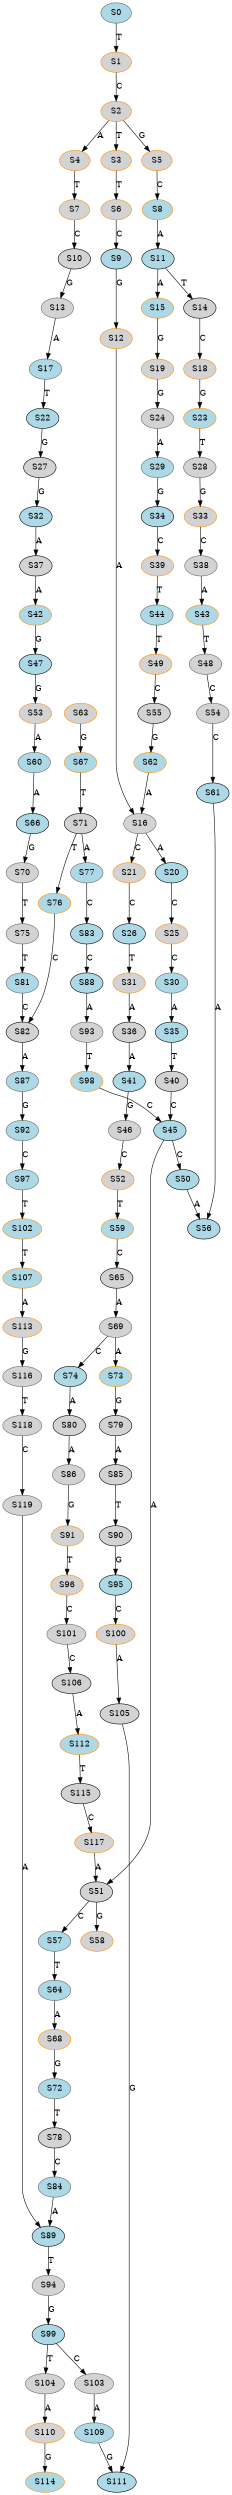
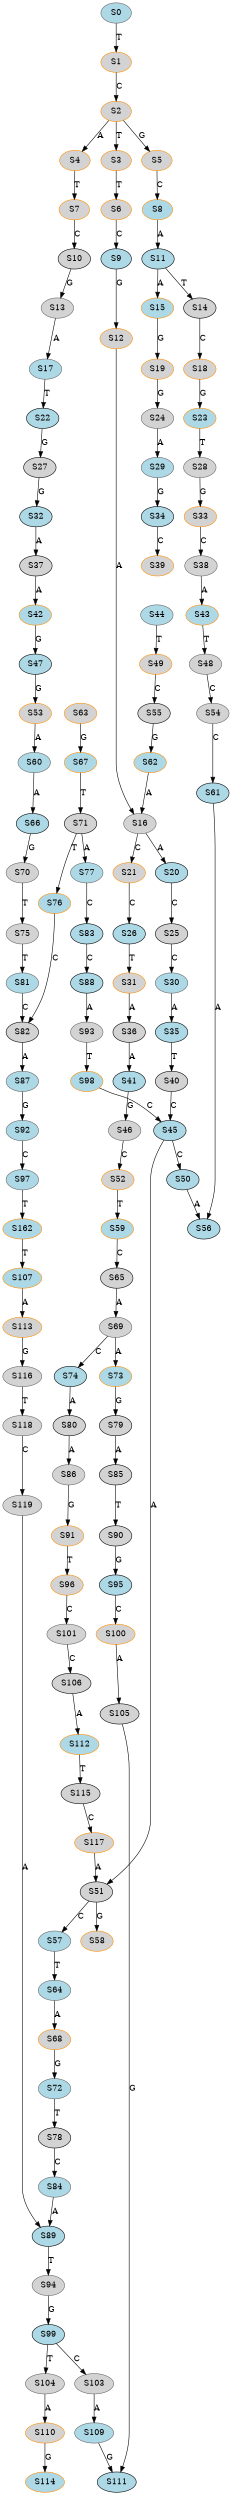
(157, 588) -> none
(172, 934) -> (172, 934)
(22, 1229) -> (22, 1229)
